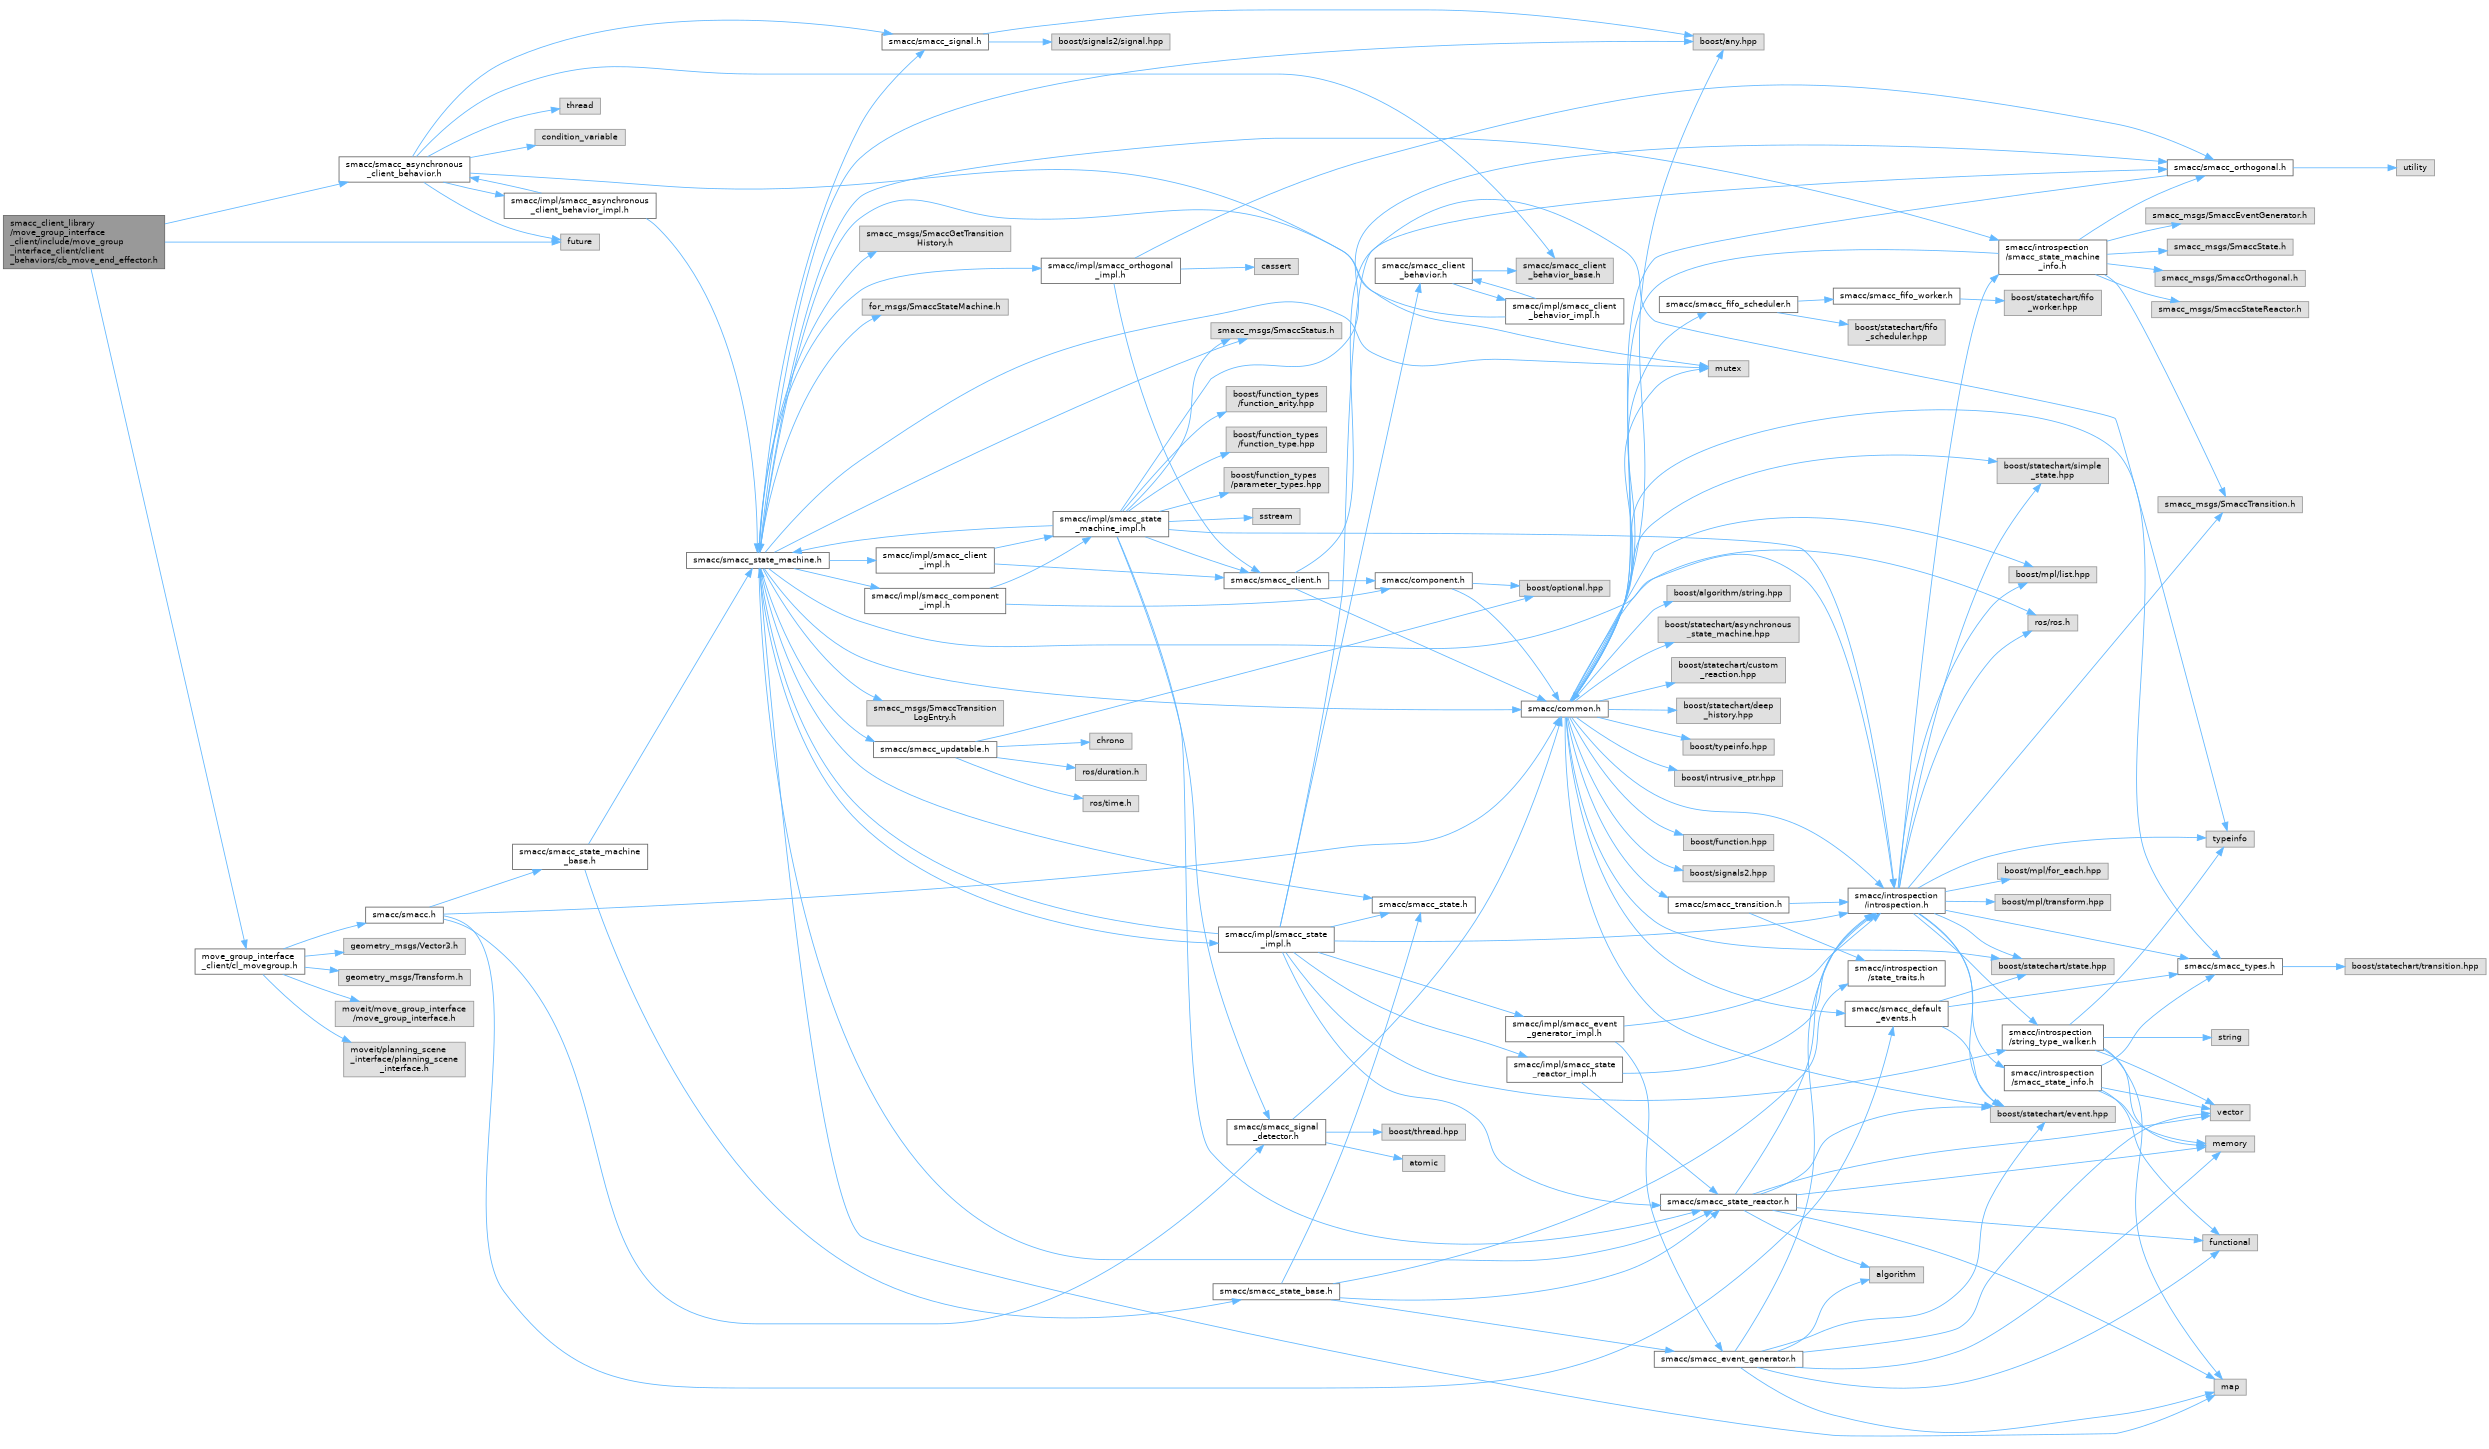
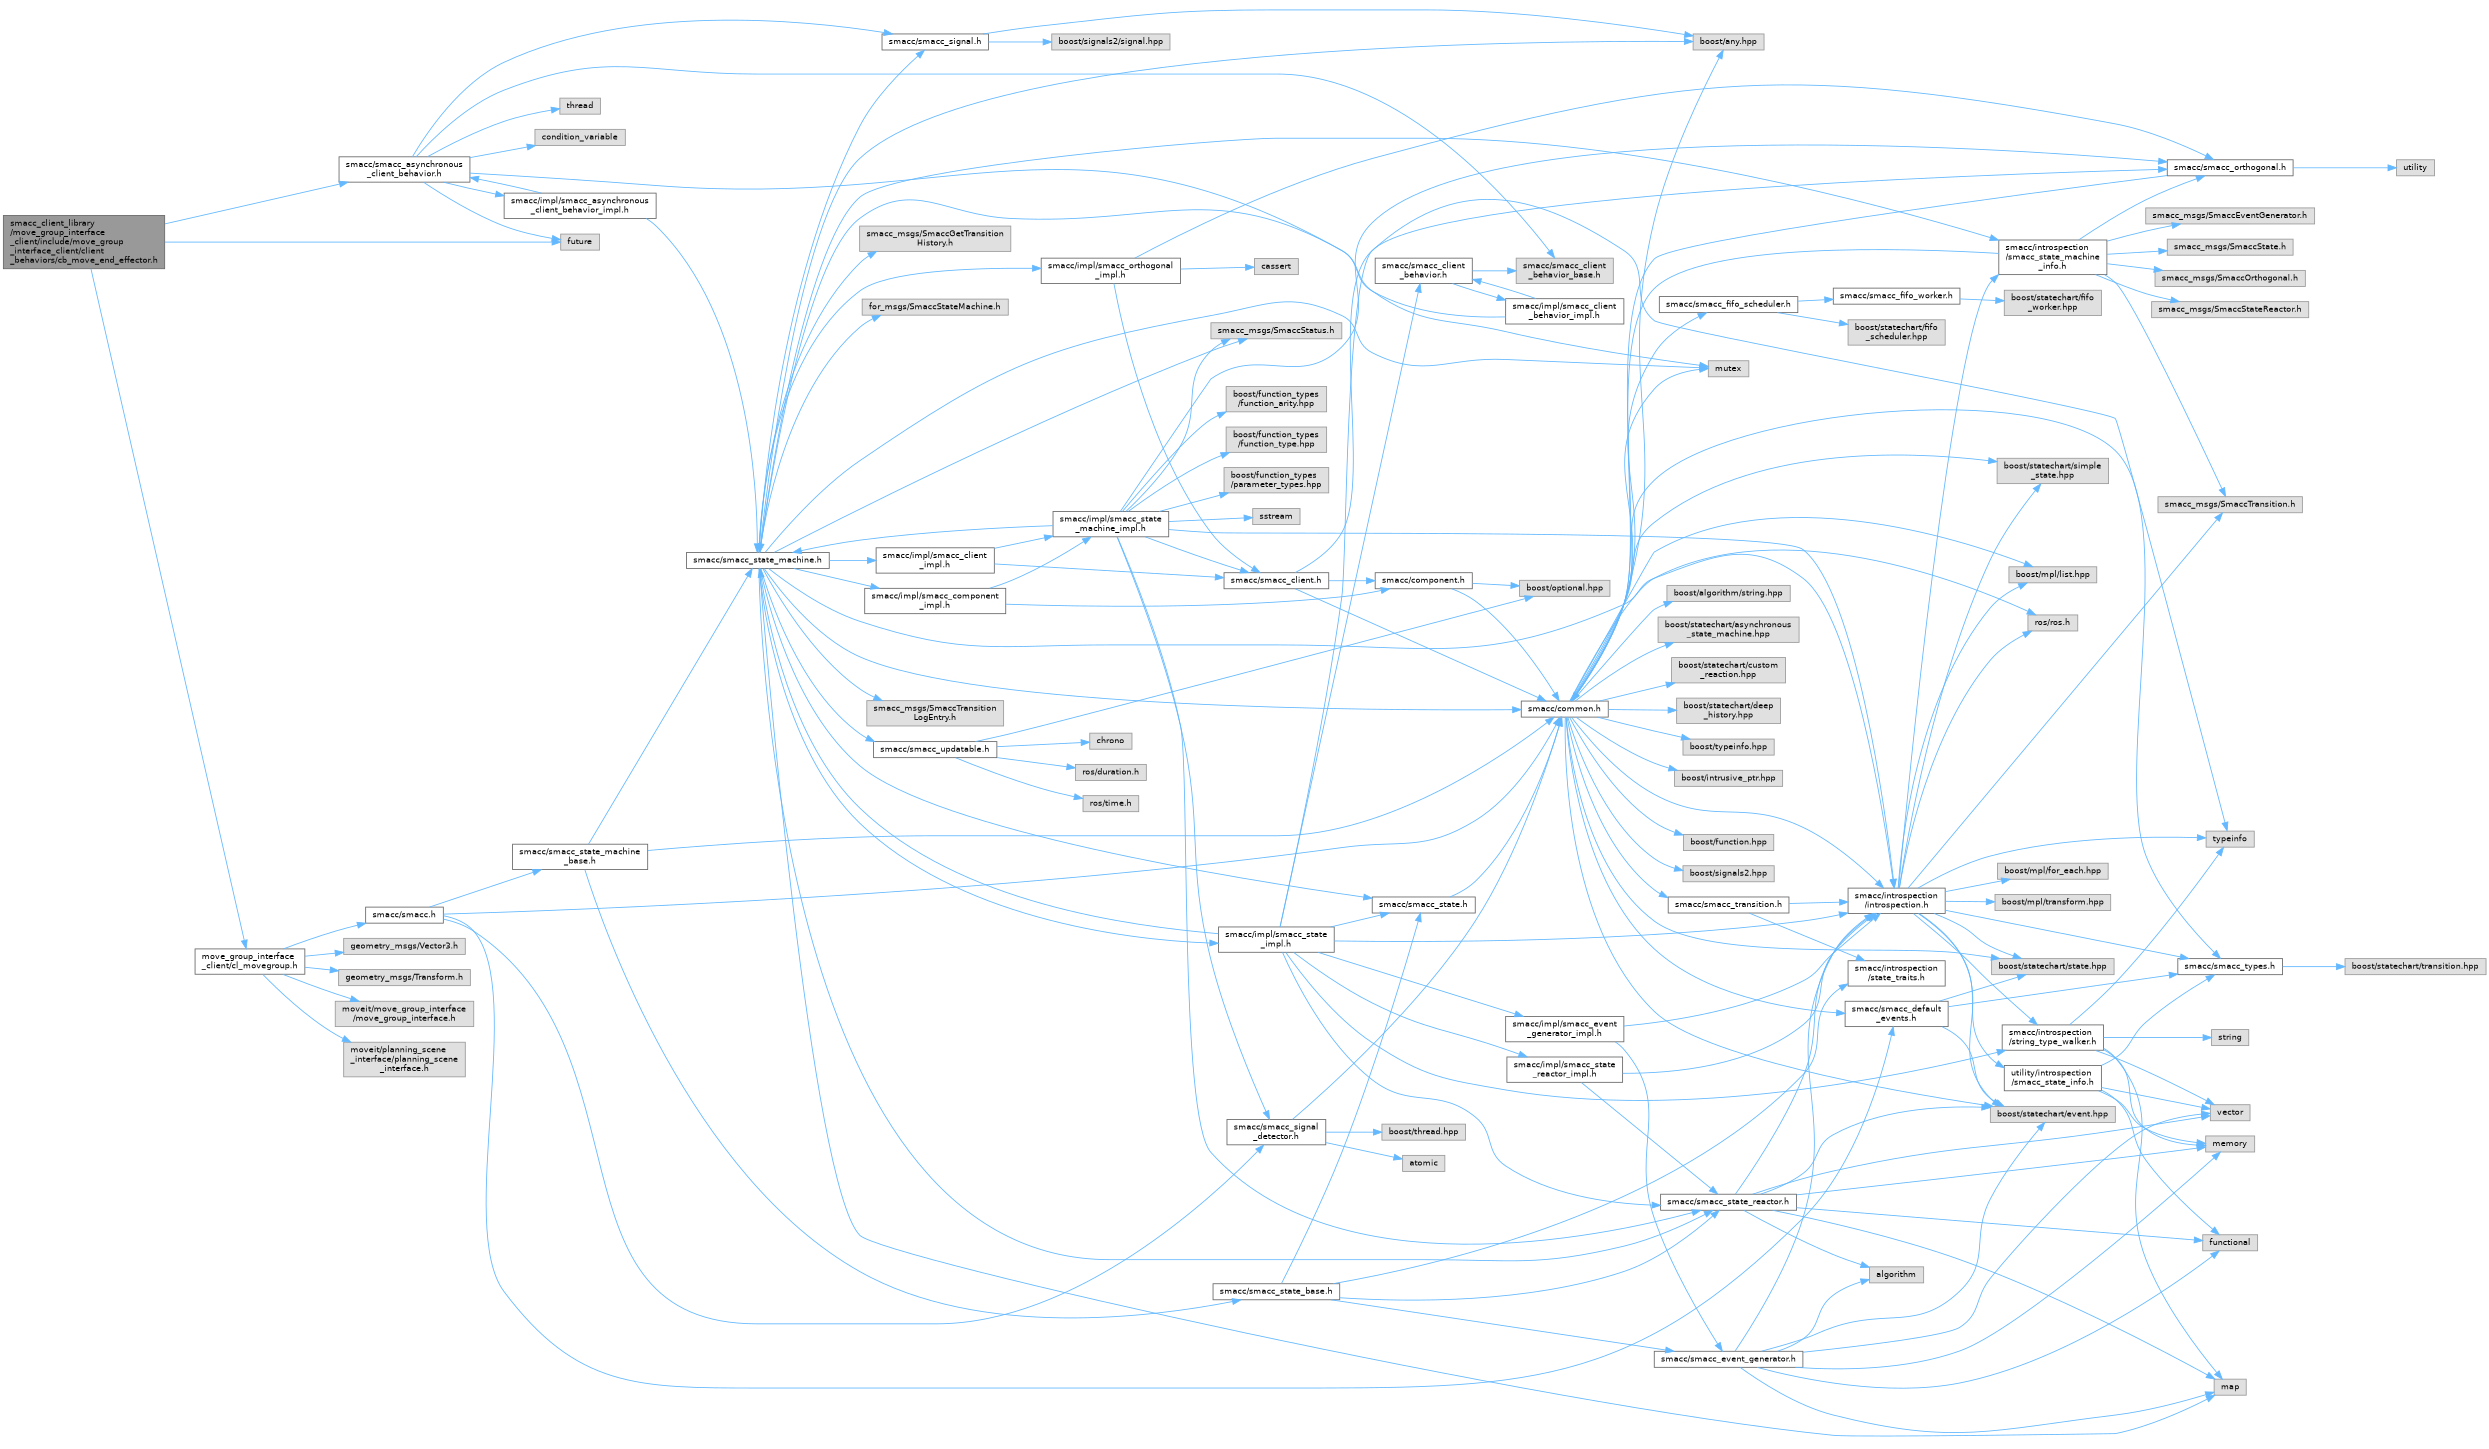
none -> (1520, 822)
none -> (1111, 836)
(2053, 1078) -> (2053, 1078)
